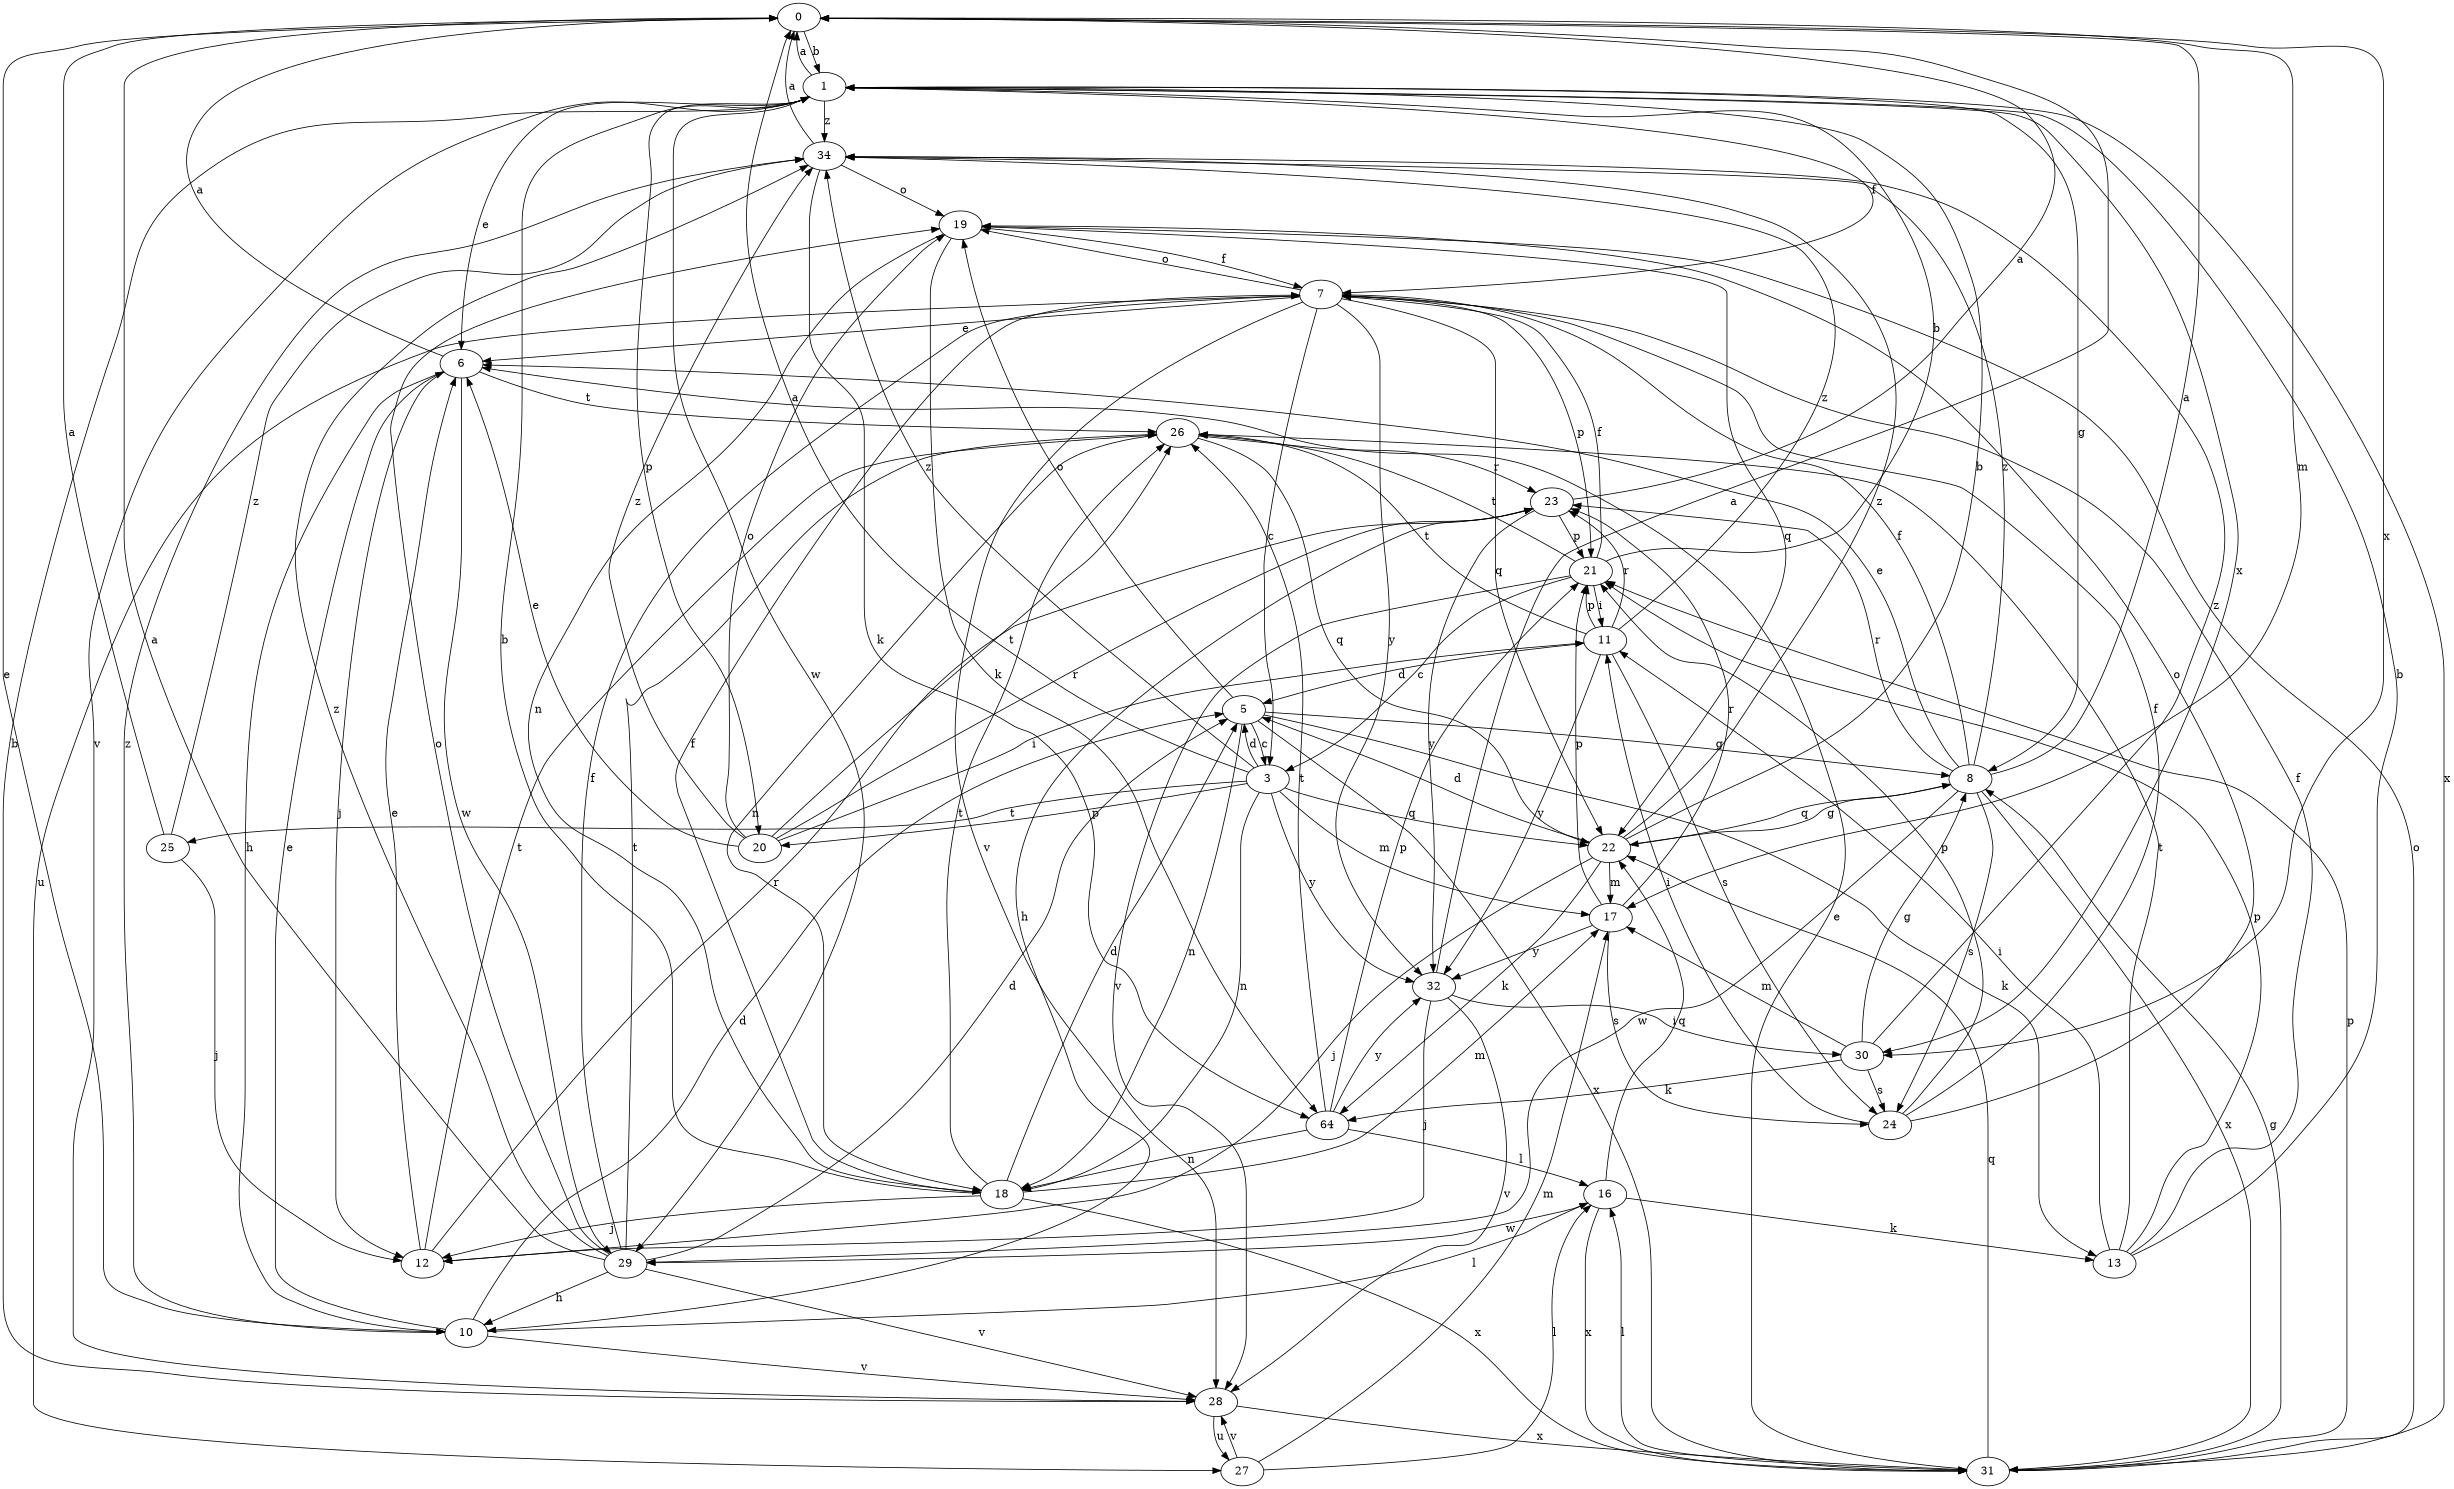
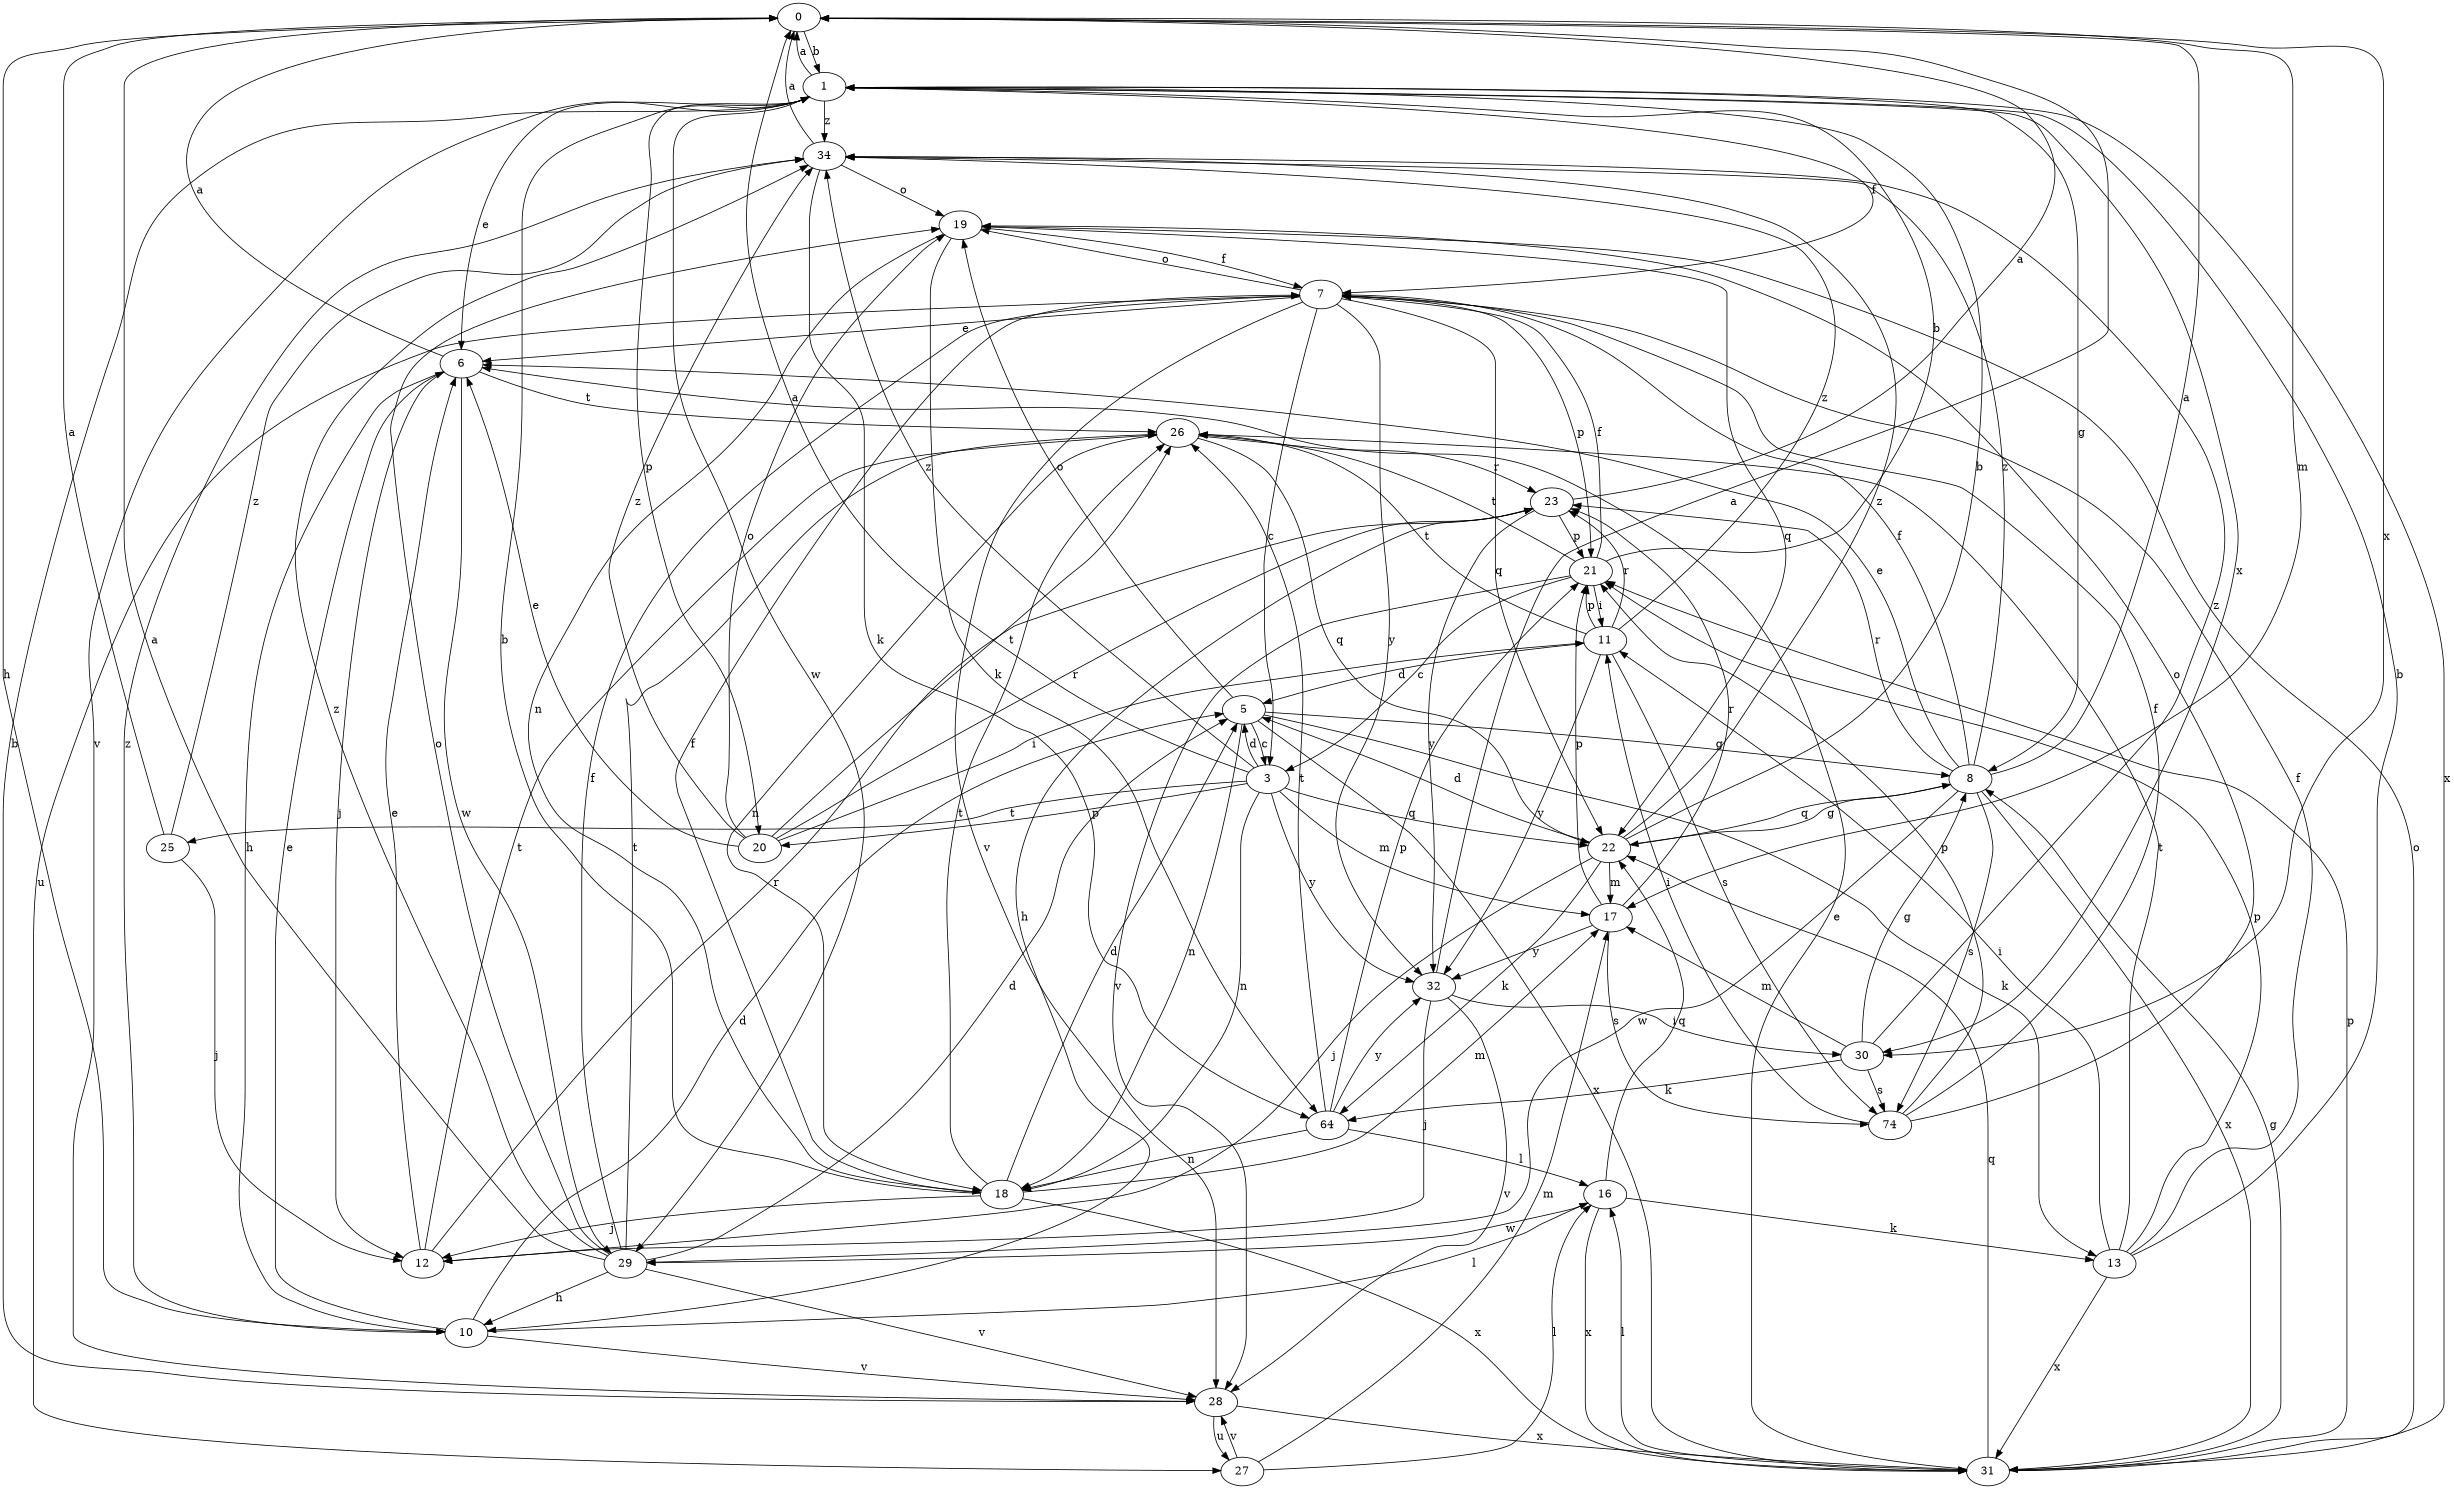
(7, 675) -> (7, 675)
(1890, 1125) -> (1890, 1125)
none -> (2053, 1364)
